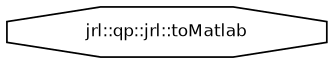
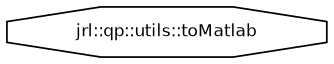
(167, 32) -> (167, 32)
